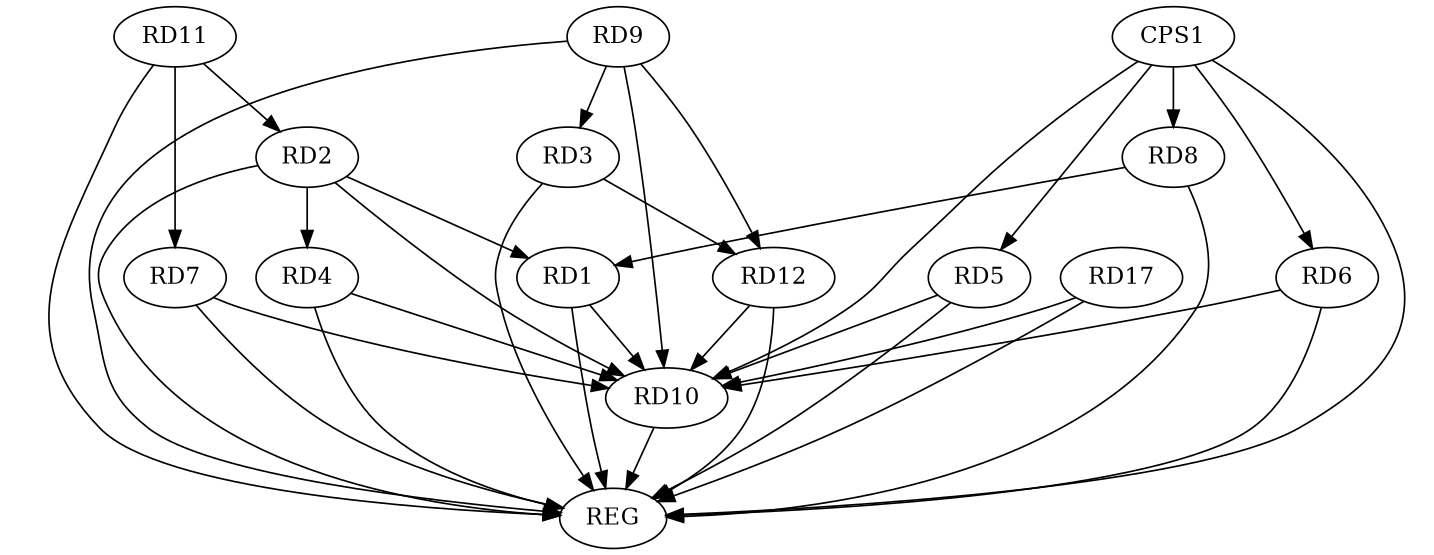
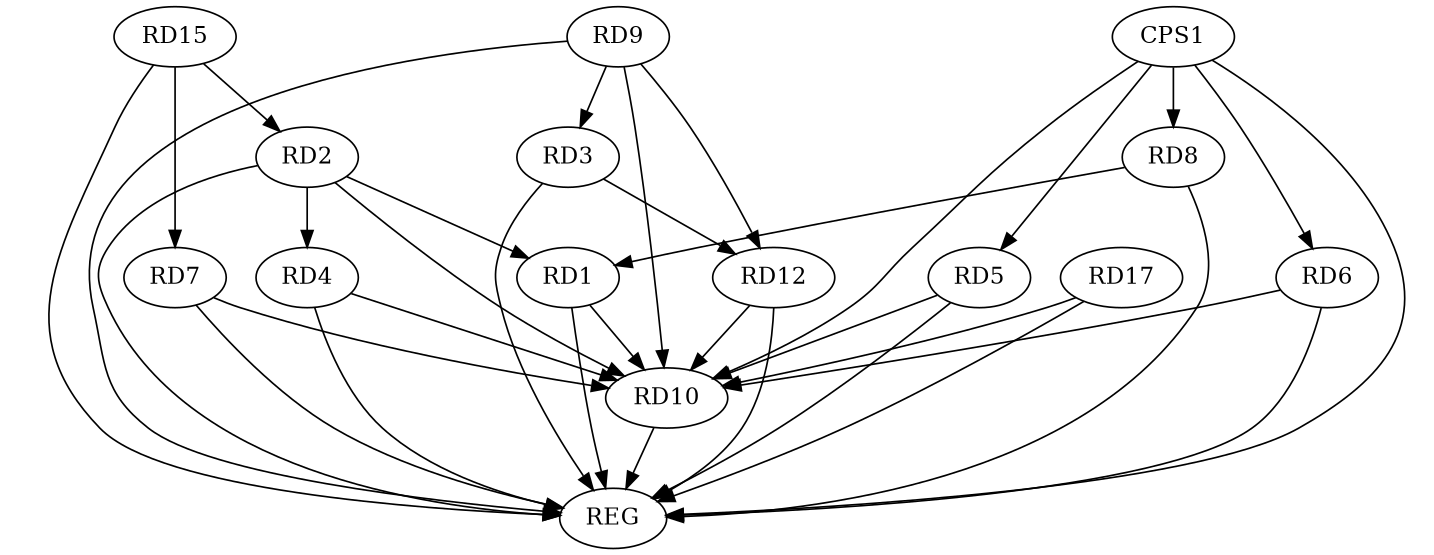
(175, 37) -> (175, 37)
